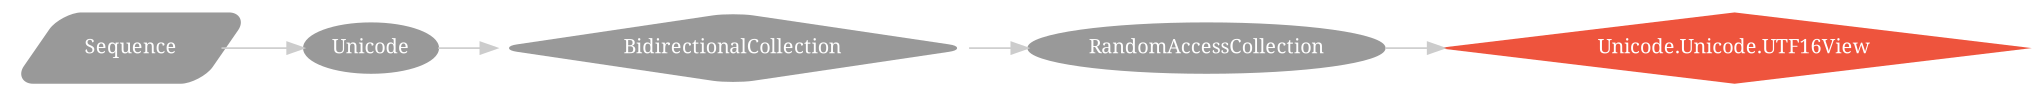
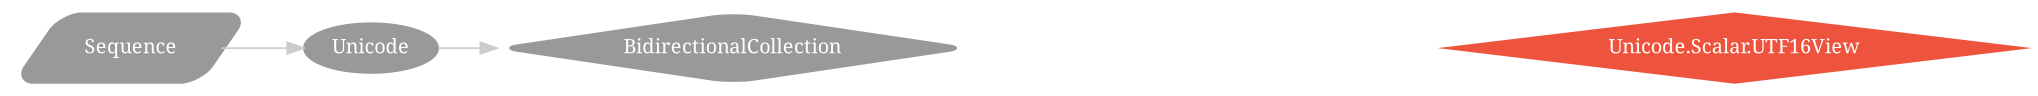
(1206, 48) -> none
(1735, 48) -> (1735, 48)
